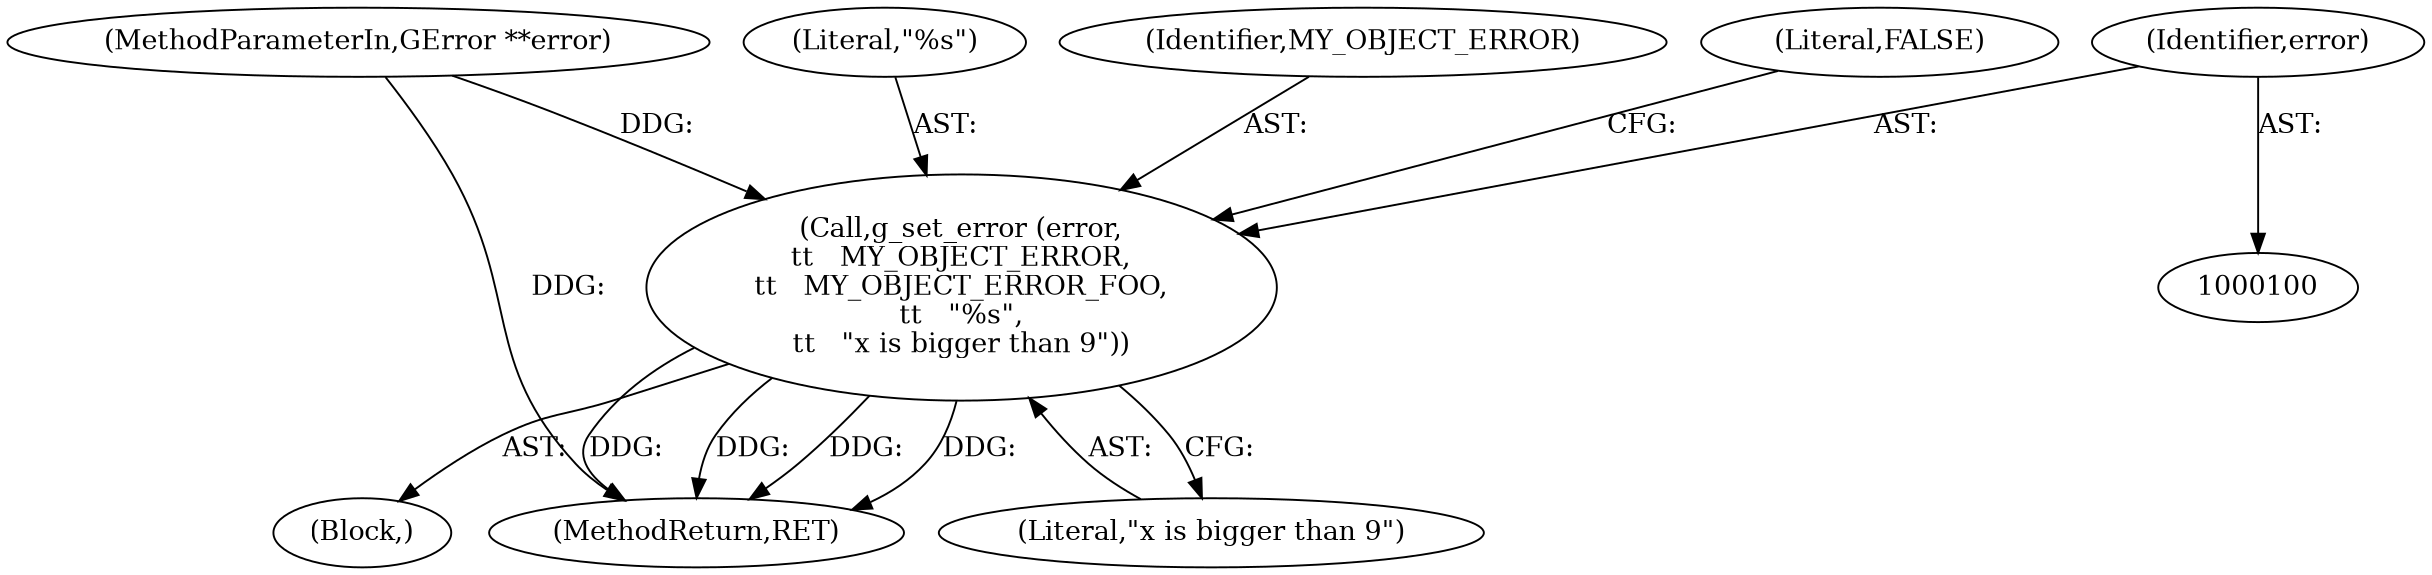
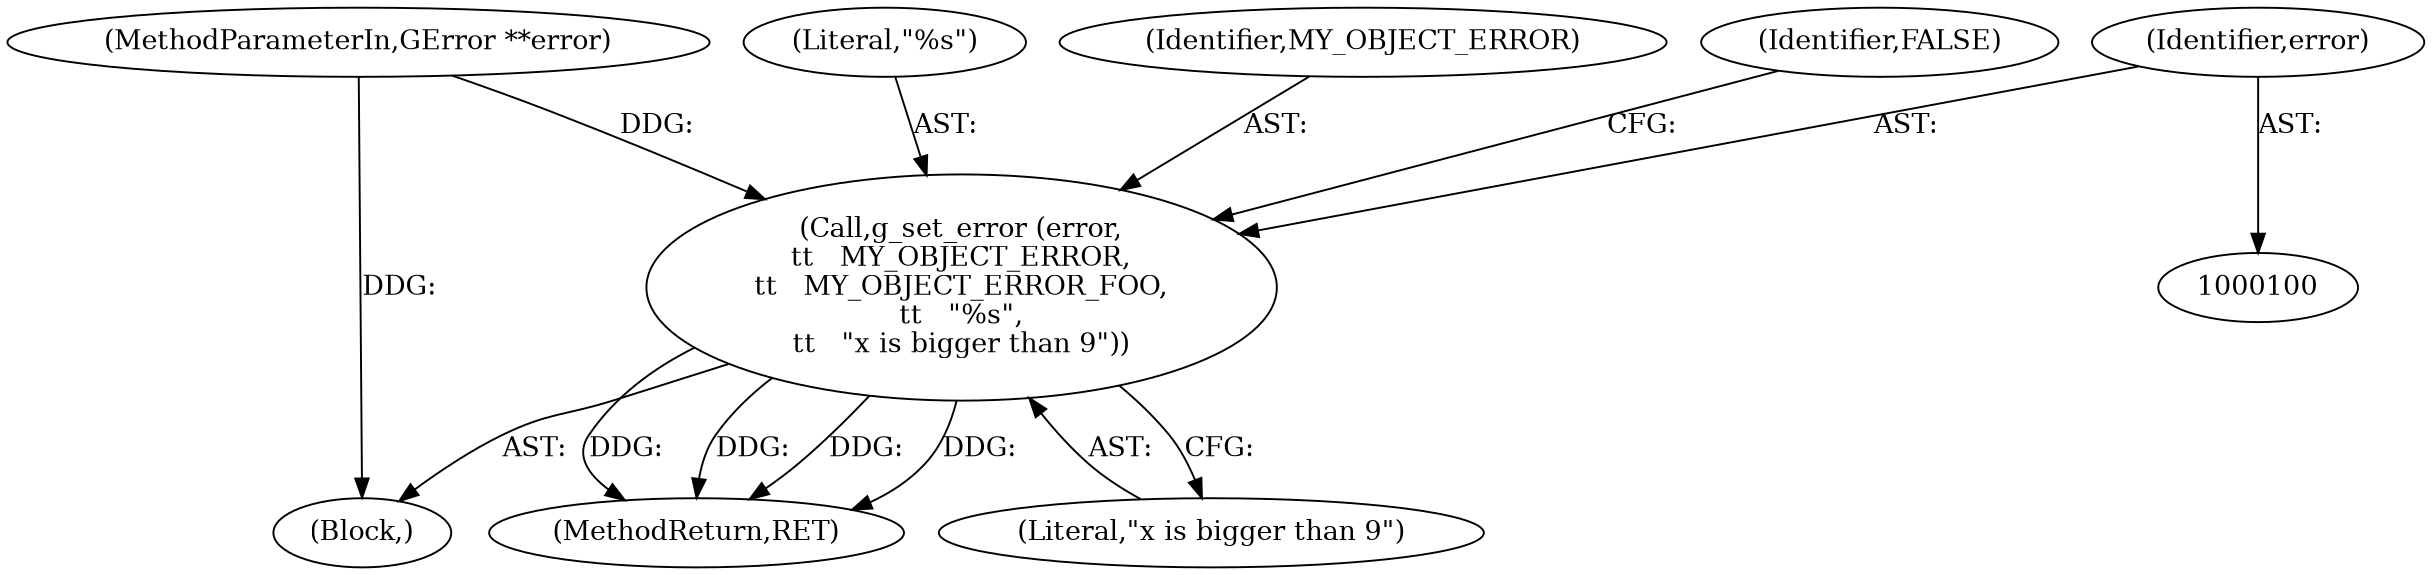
(1880, 42) -> (1880, 42)
(495, 287) -> (360, 277)
